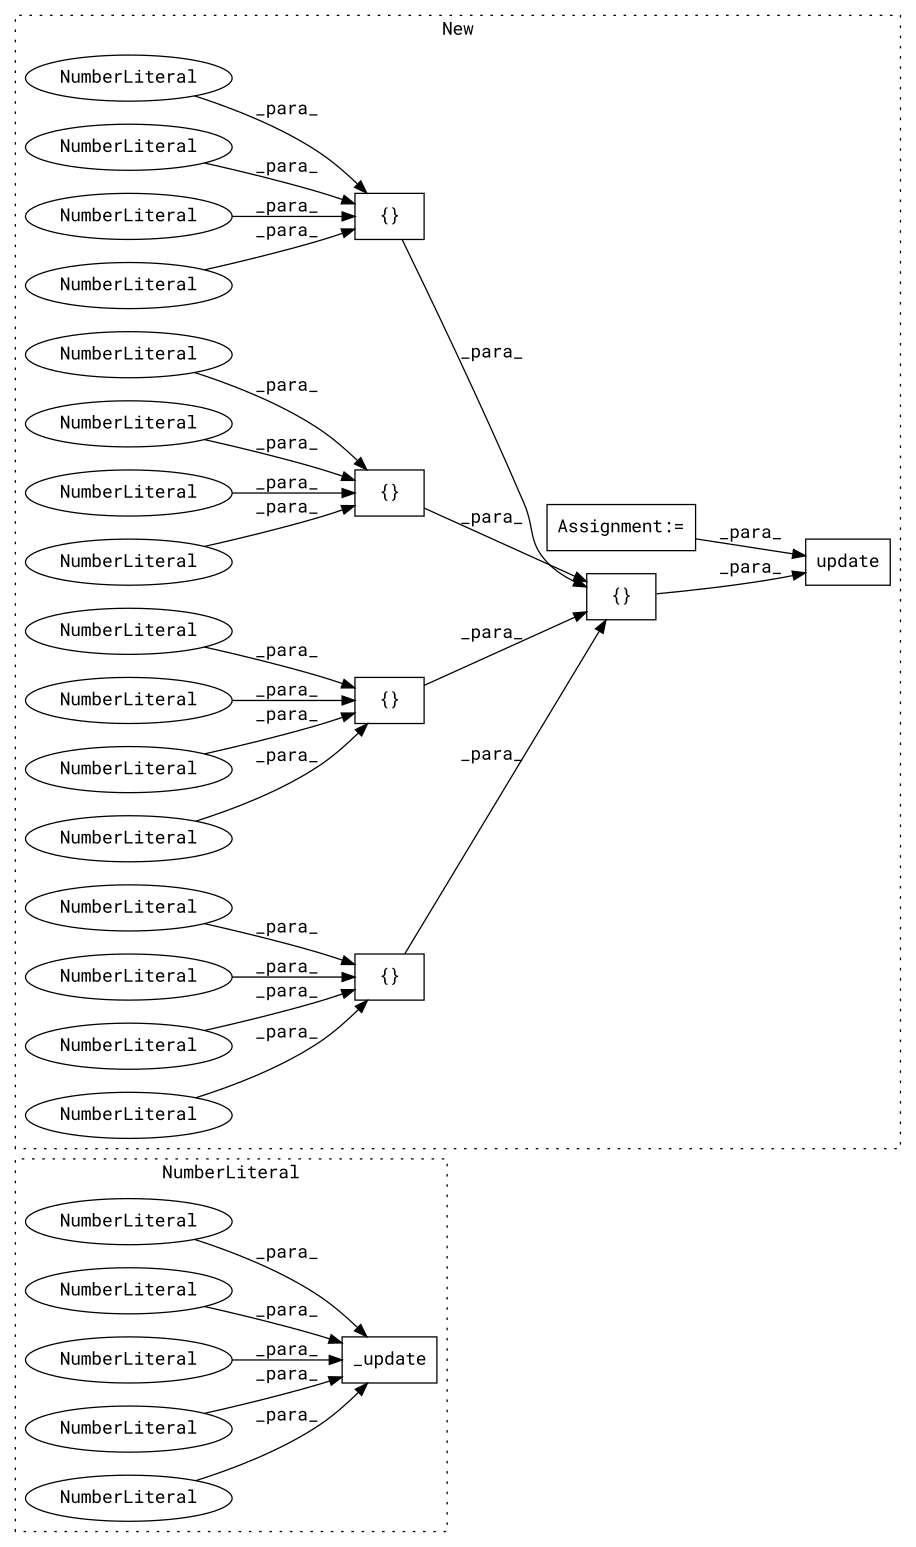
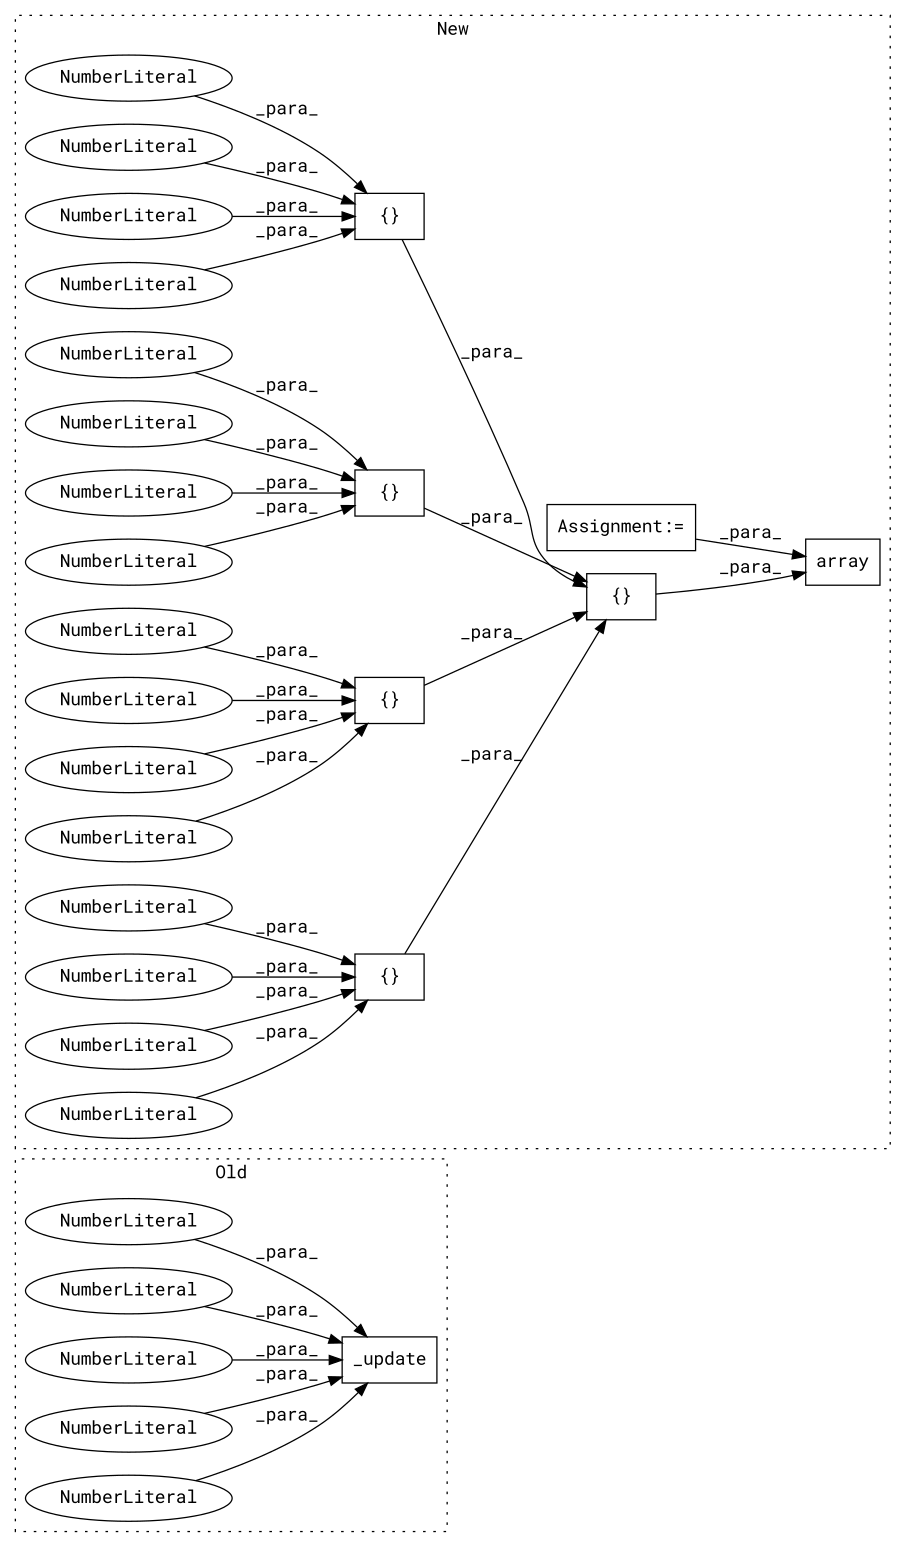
(848, 562) -> (843, 562)
(231, 1174) -> (231, 1174)
